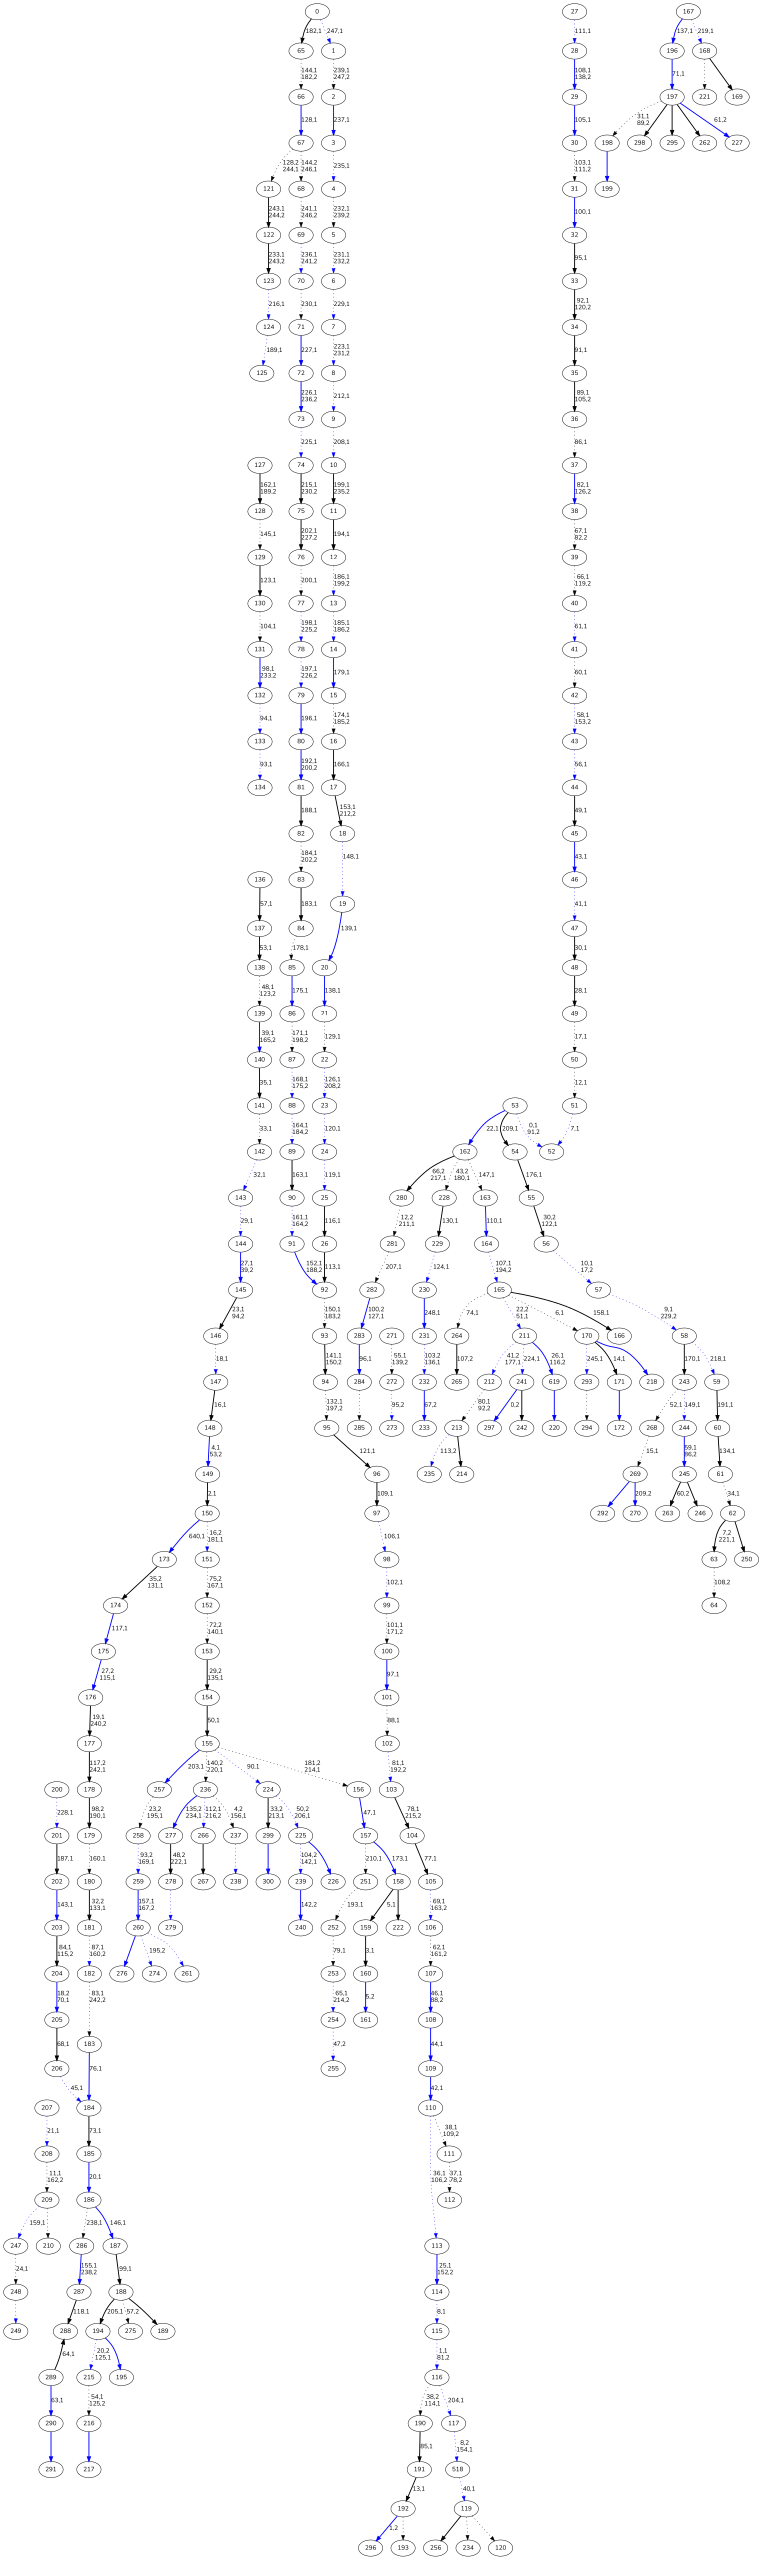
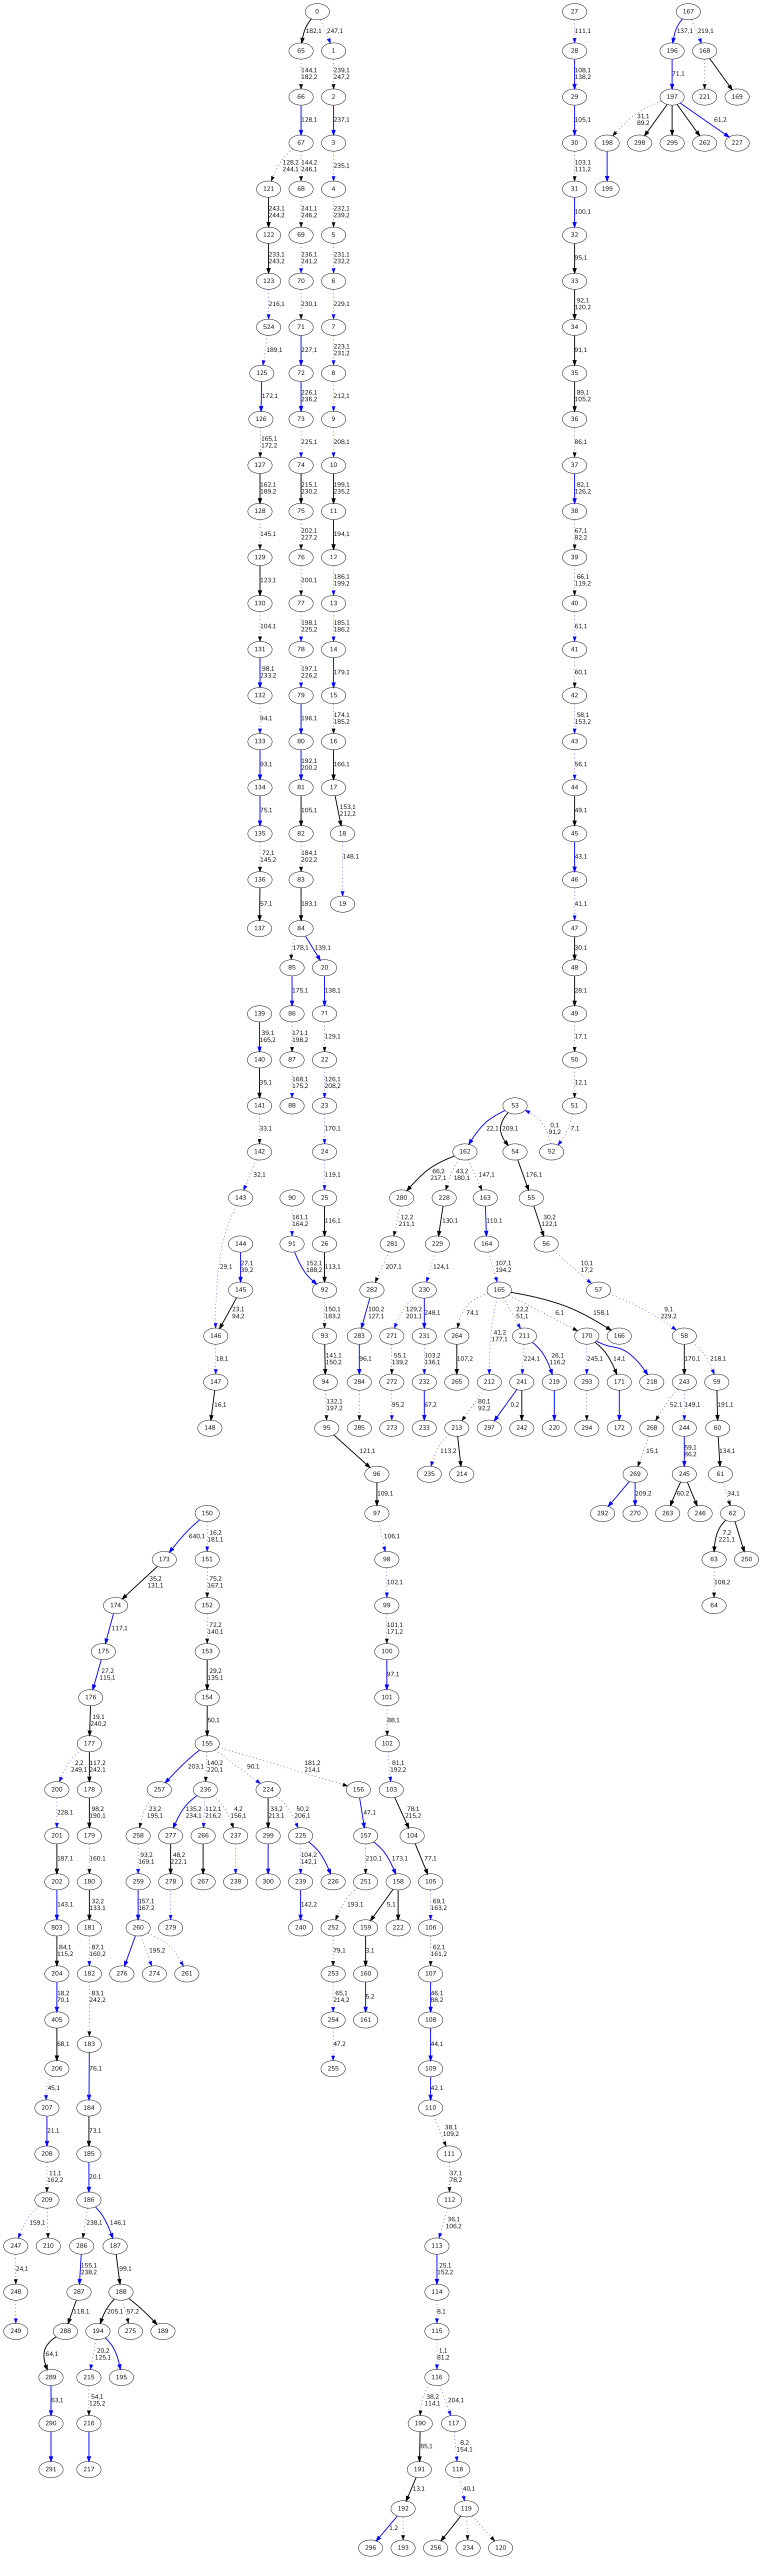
(269, 327) -> (269, 327)
none -> (261, 419)
(301, 532) -> (301, 532)
(260, 762) -> (260, 762)
(309, 811) -> (309, 811)
none -> (260, 834)
(338, 935) -> (312, 946)
(260, 968) -> none
(333, 1129) -> (333, 1129)
(524, 1132) -> (544, 1125)
(292, 1152) -> none
(241, 1219) -> (219, 1263)
none -> (404, 1309)
(503, 1354) -> (491, 1334)
(554, 1382) -> (554, 1382)
(208, 1474) -> none
none -> (69, 1762)
(57, 1928) -> (57, 1928)
(57, 2020) -> (57, 2020)
(68, 2089) -> (47, 2085)
(47, 2129) -> (47, 2129)
(431, 2175) -> (444, 2221)
(60, 2357) -> (45, 2349)
(458, 2470) -> (458, 2470)
